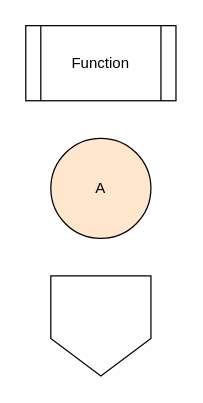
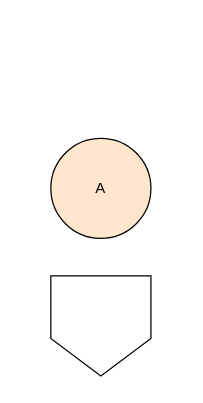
(101, 63) -> none
